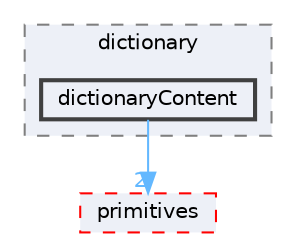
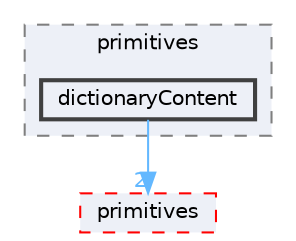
(148, 44) -> (148, 44)
